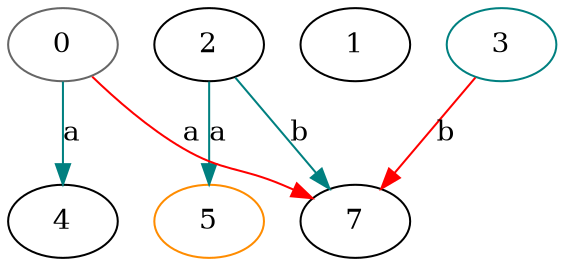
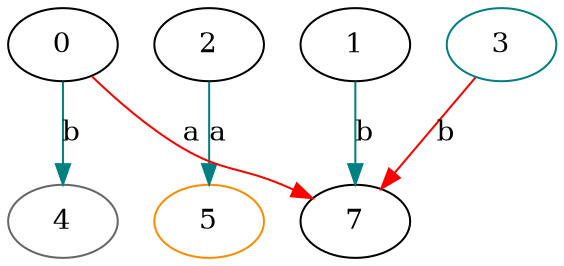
(63, 45) -> (63, 45)
(276, 125) -> (355, 123)
(72, 133) -> (72, 133)
(63, 221) -> (63, 221)
